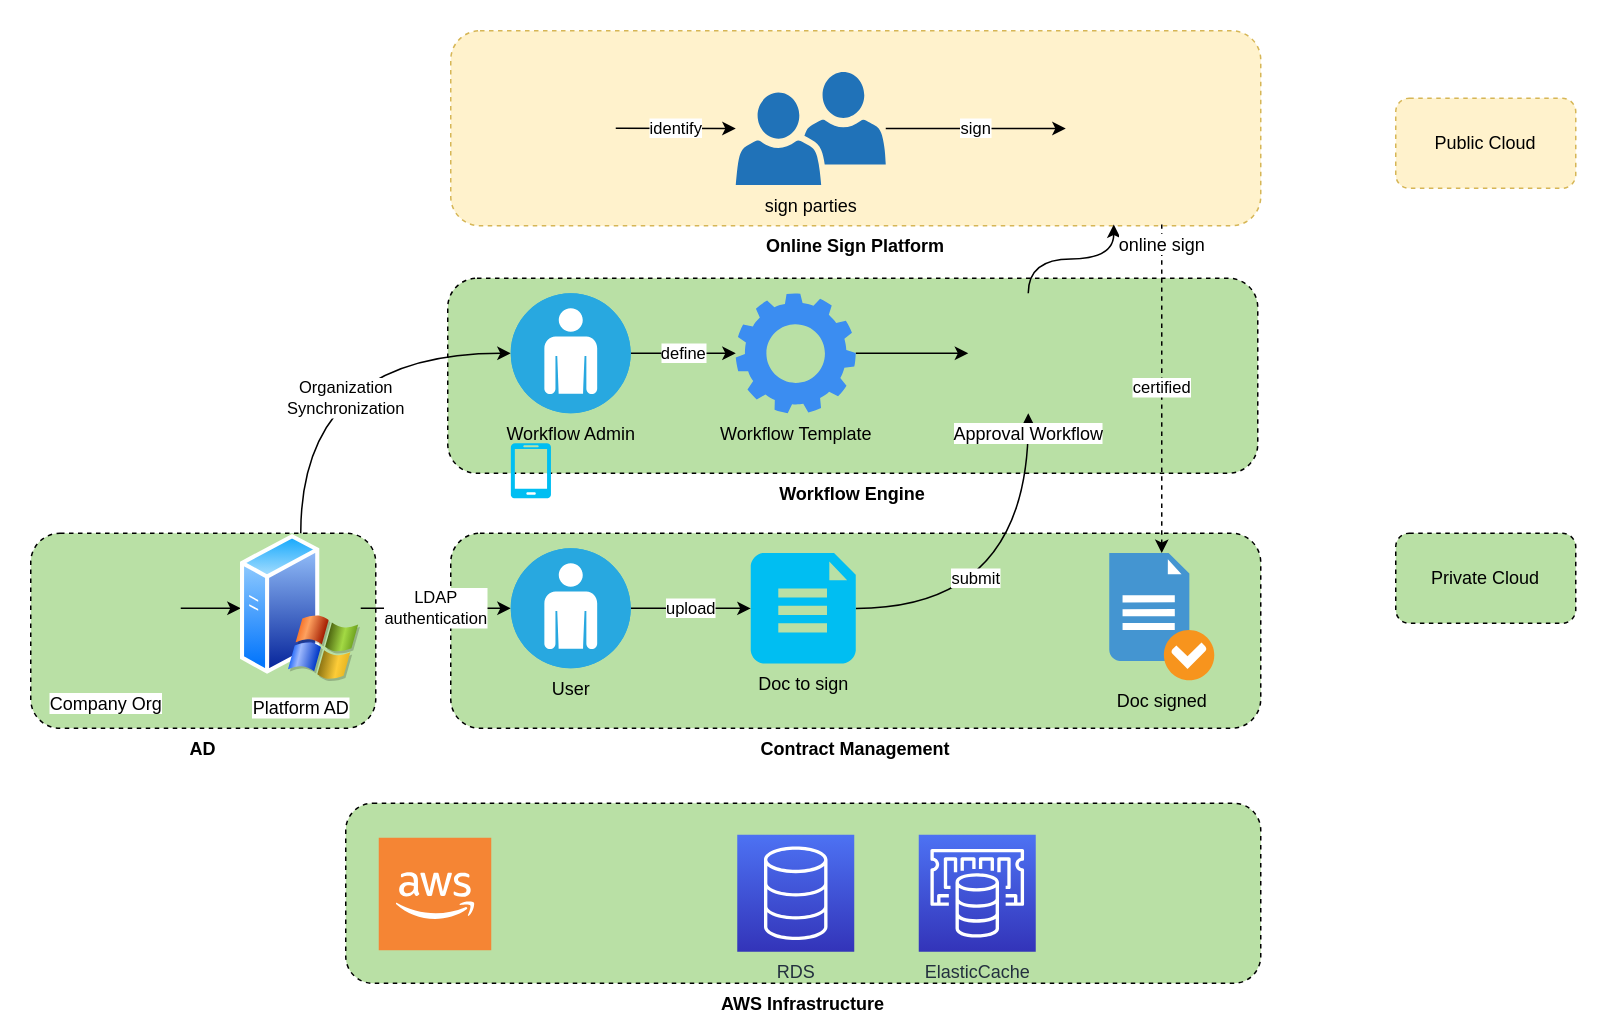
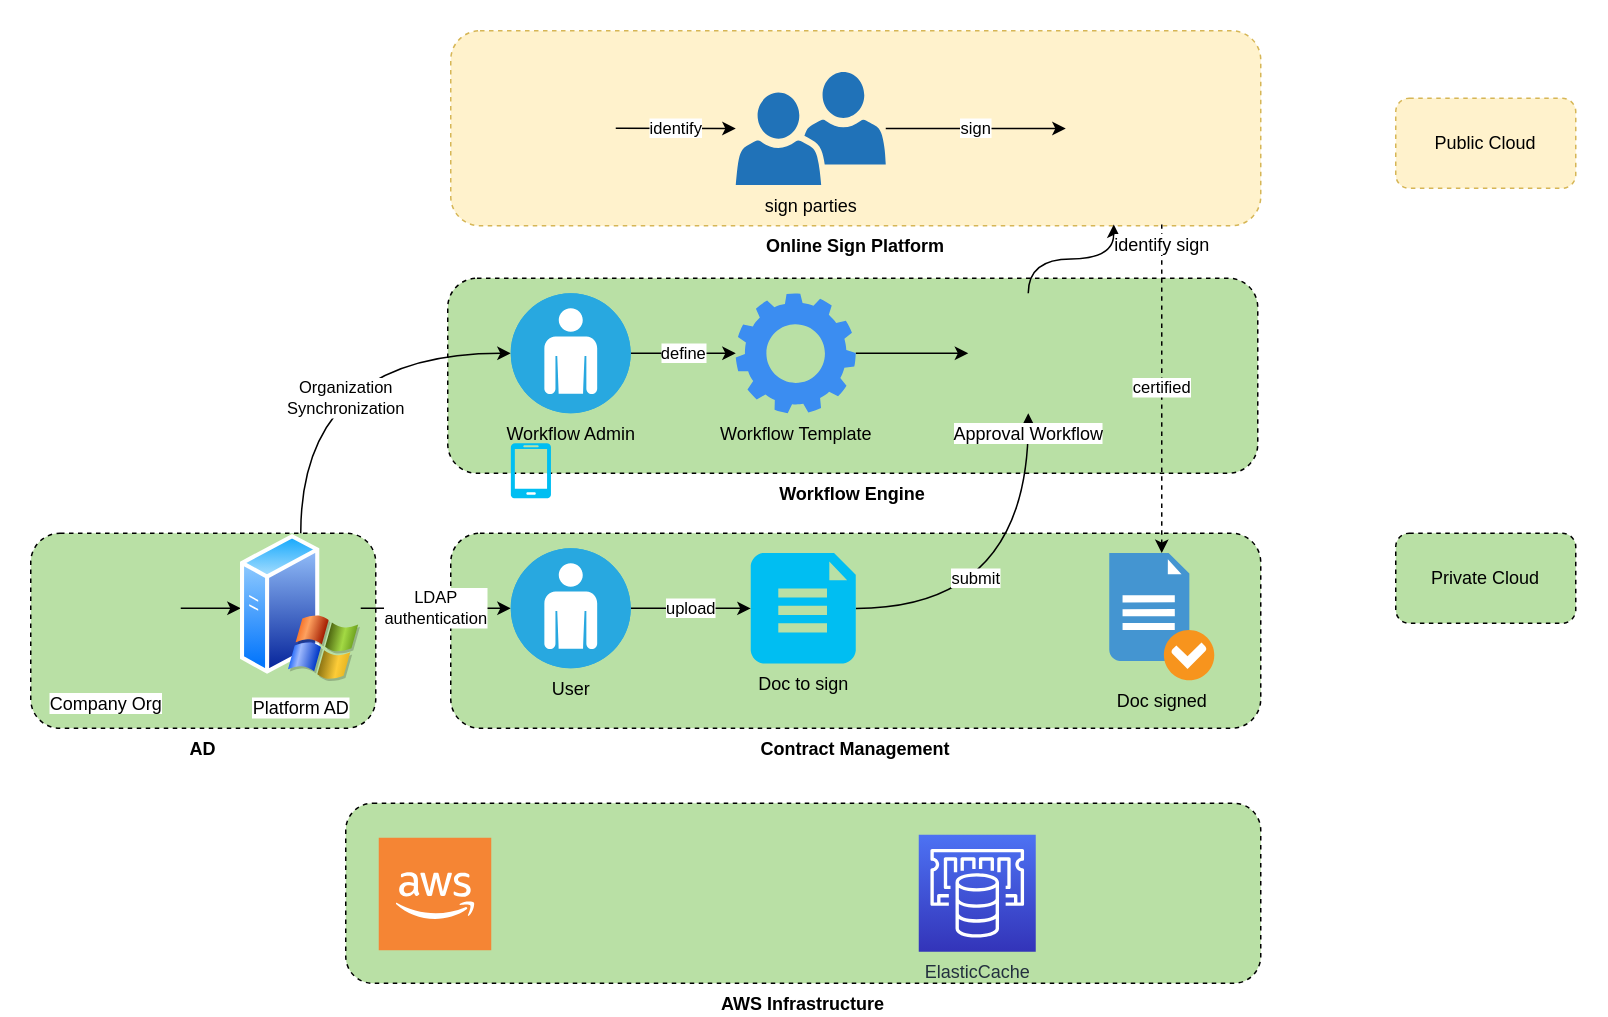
(1163, 246) -> (1163, 246)
(796, 893) -> none
